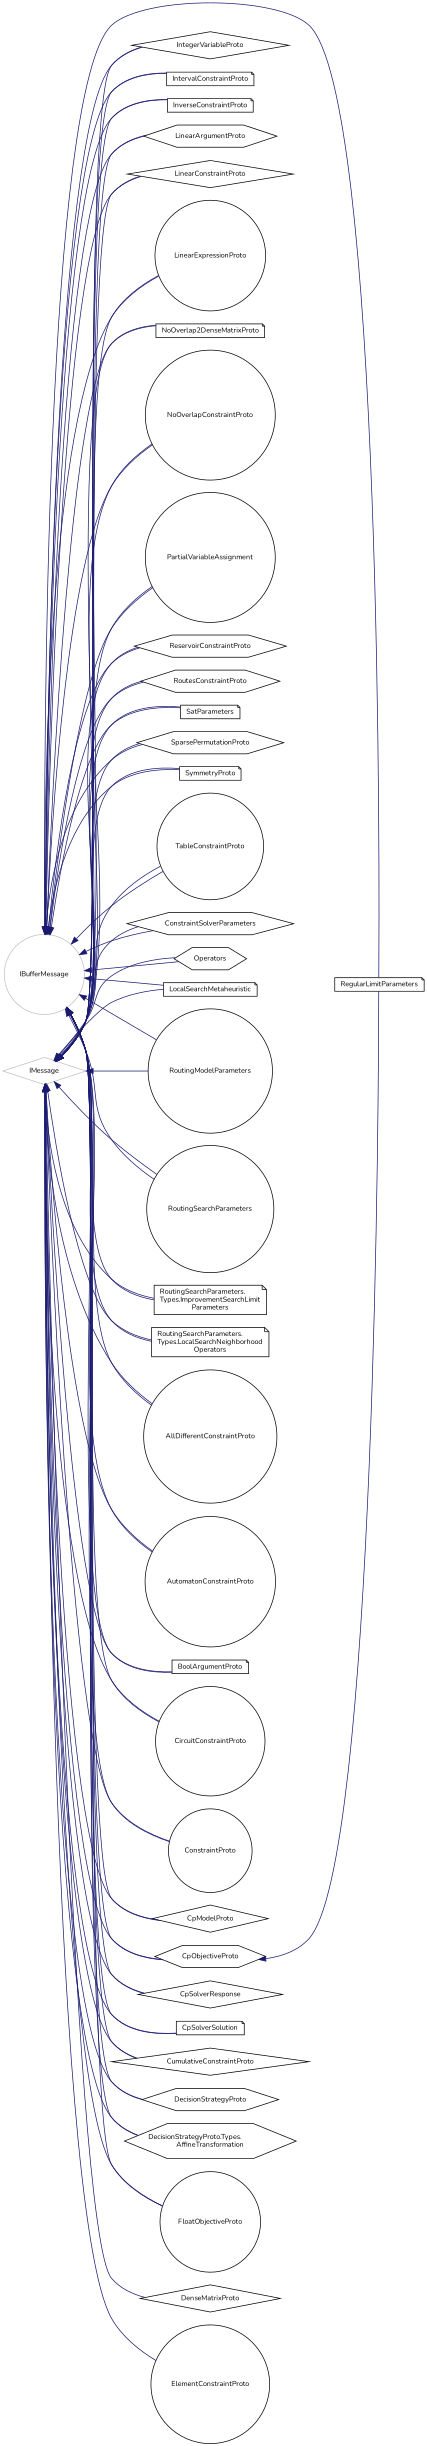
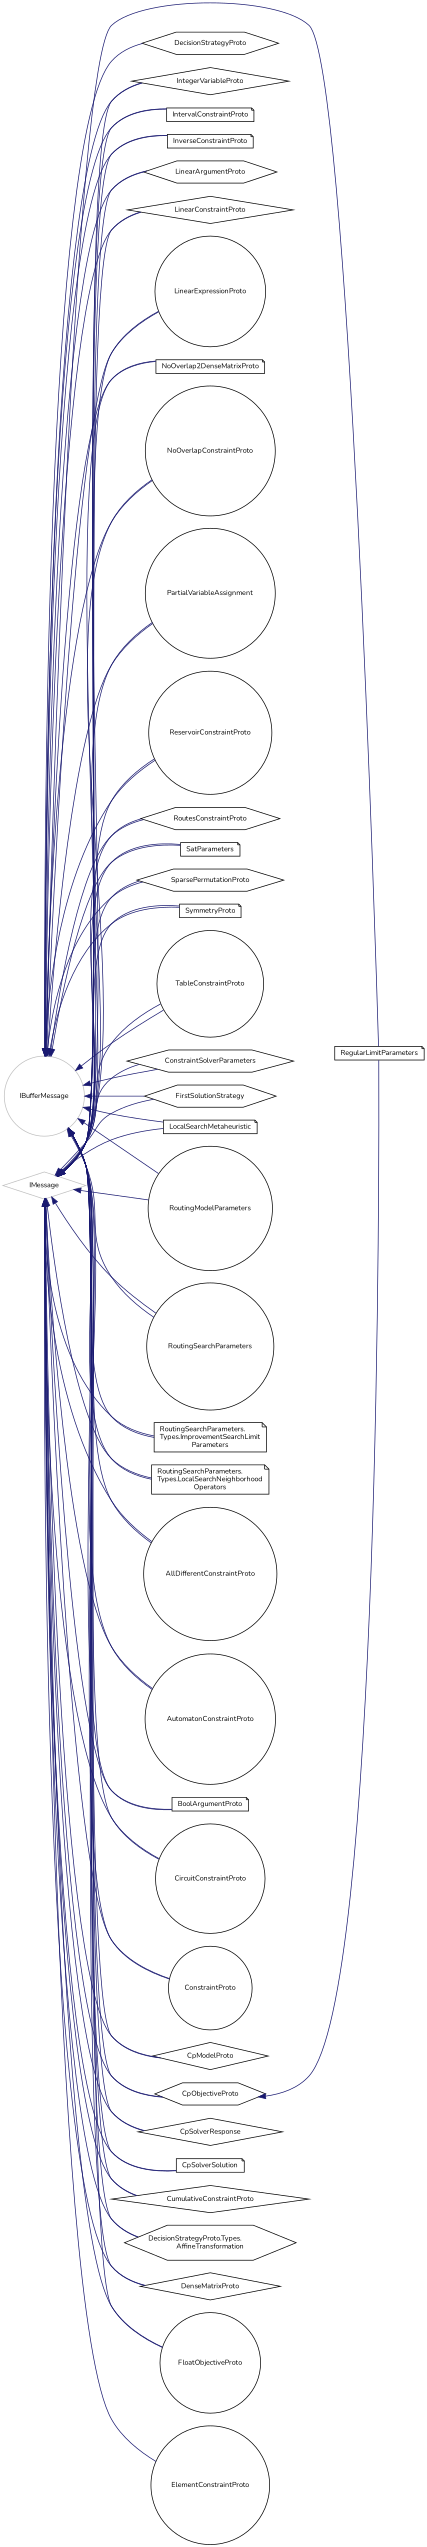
(210, 646) -> (210, 733)
(210, 959) -> (210, 1096)
(52, 1608) -> none
none -> (90, 1719)
